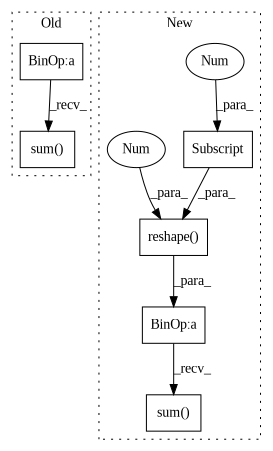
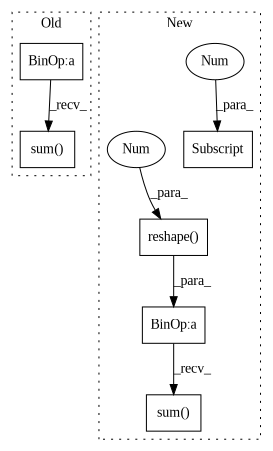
(198, 189) -> none
